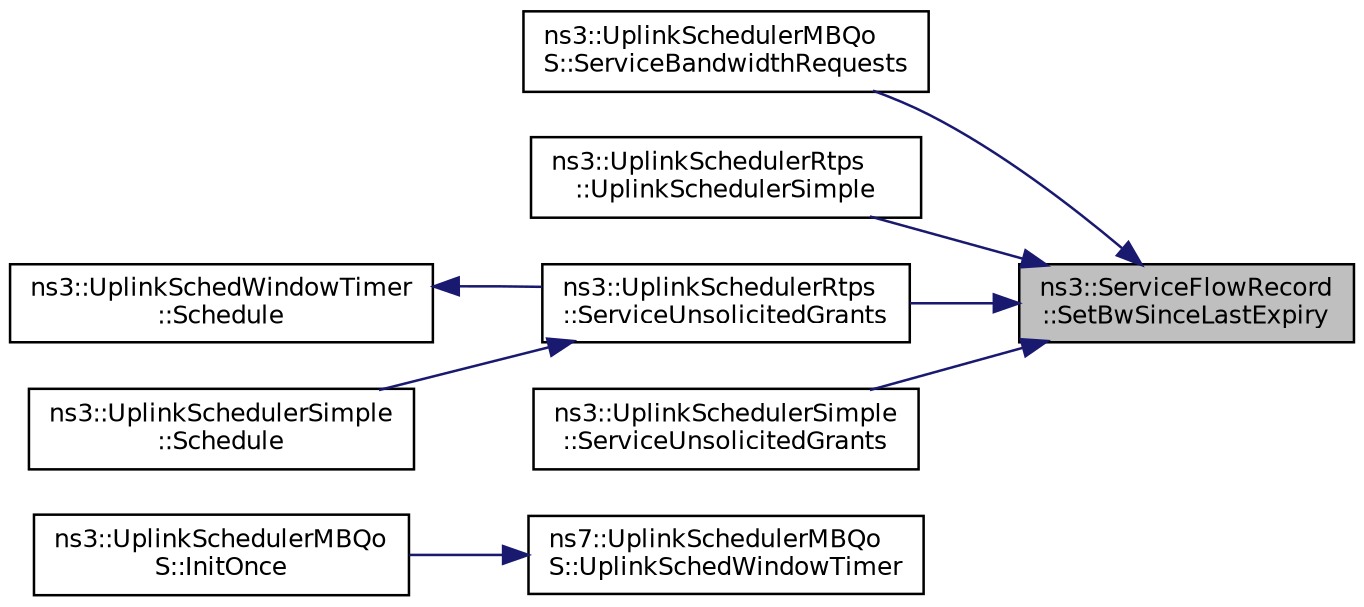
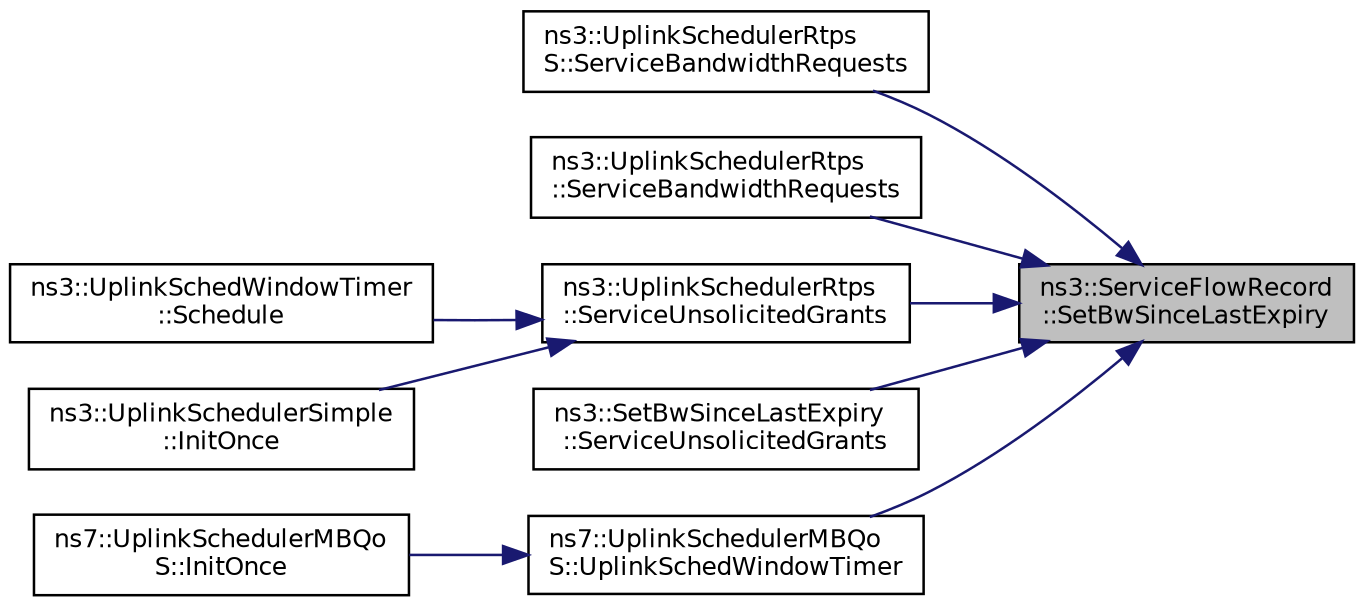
(726, 52) -> (726, 52)
(726, 177) -> (726, 177)
(500, 286) -> (475, 320)
(221, 429) -> (221, 429)
(726, 429) -> (726, 429)
none -> (1003, 448)
(221, 555) -> (221, 555)
